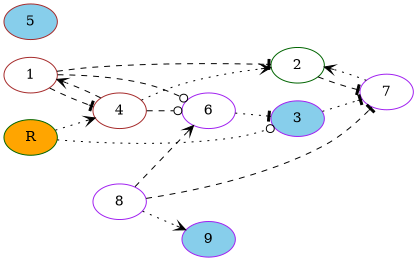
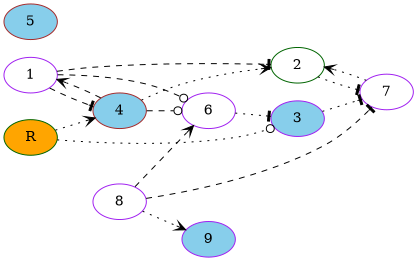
(31, 75) -> (31, 75)
(336, 83) -> (336, 83)
(120, 111) -> (120, 111)
